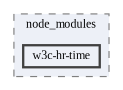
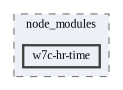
(61, 56) -> (61, 56)
